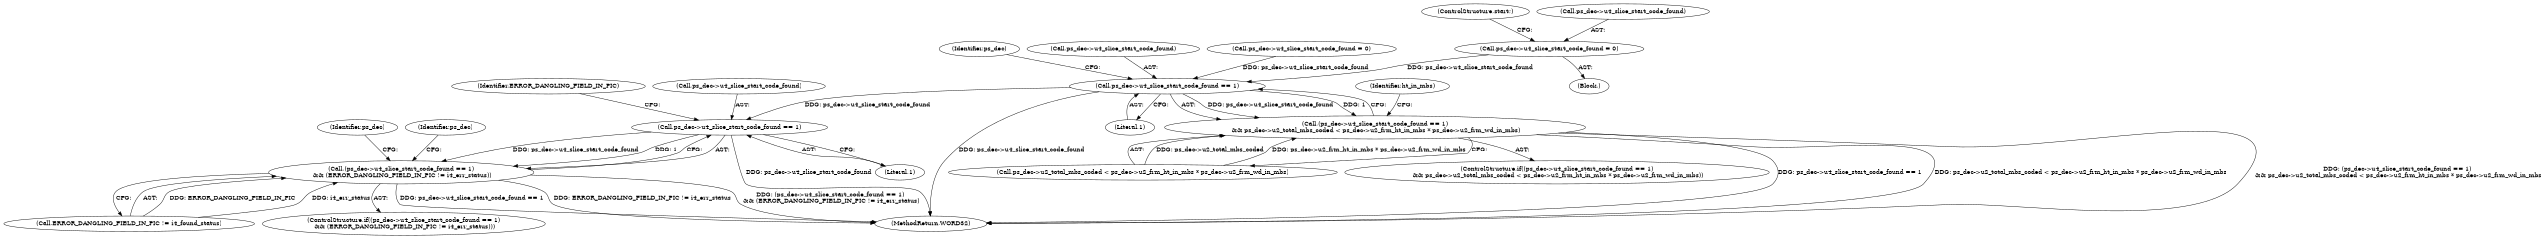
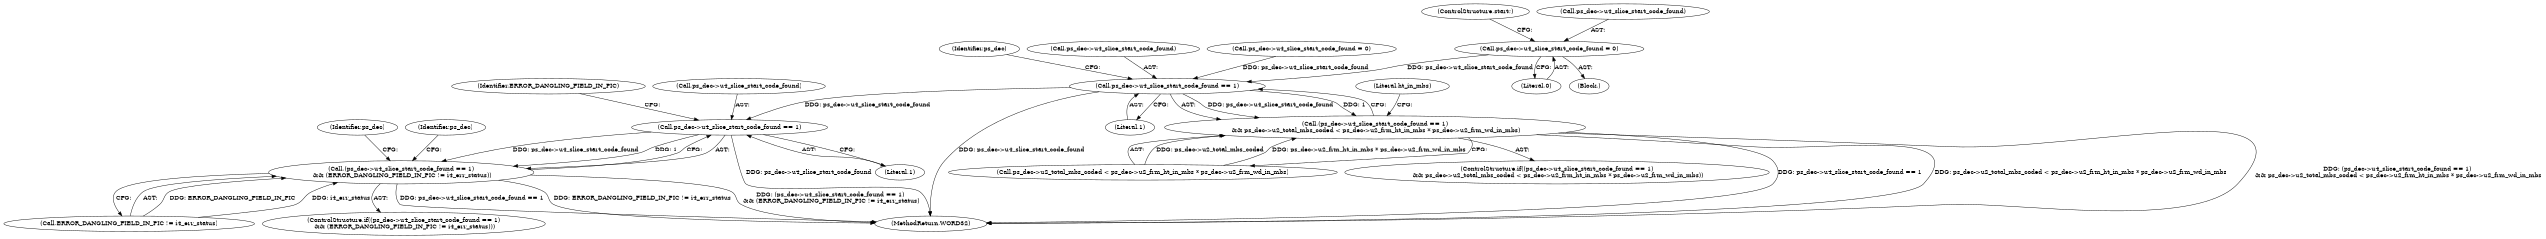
(1403, 86) -> (1403, 86)
none -> (1536, 86)
(129, 224) -> (129, 224)
